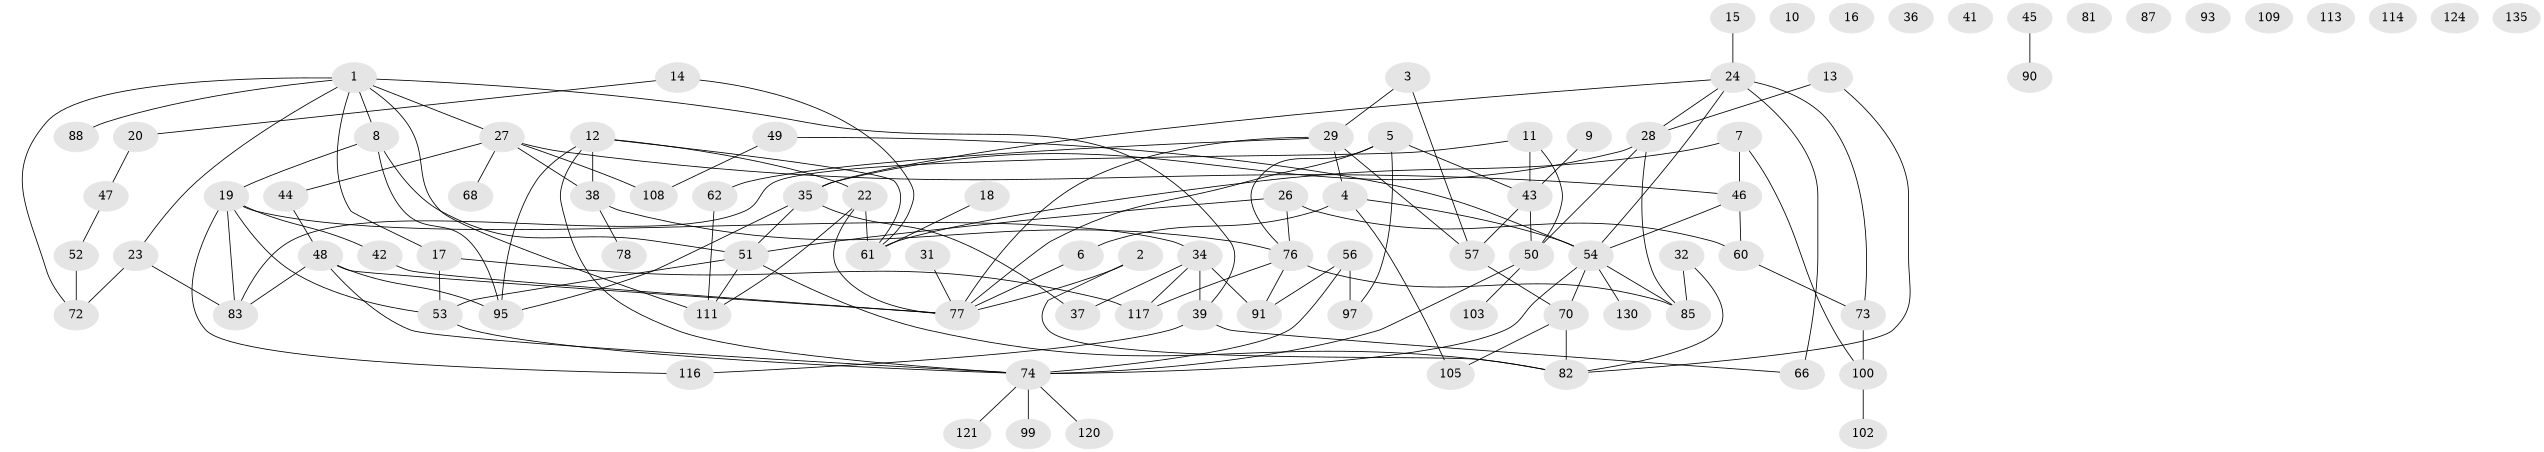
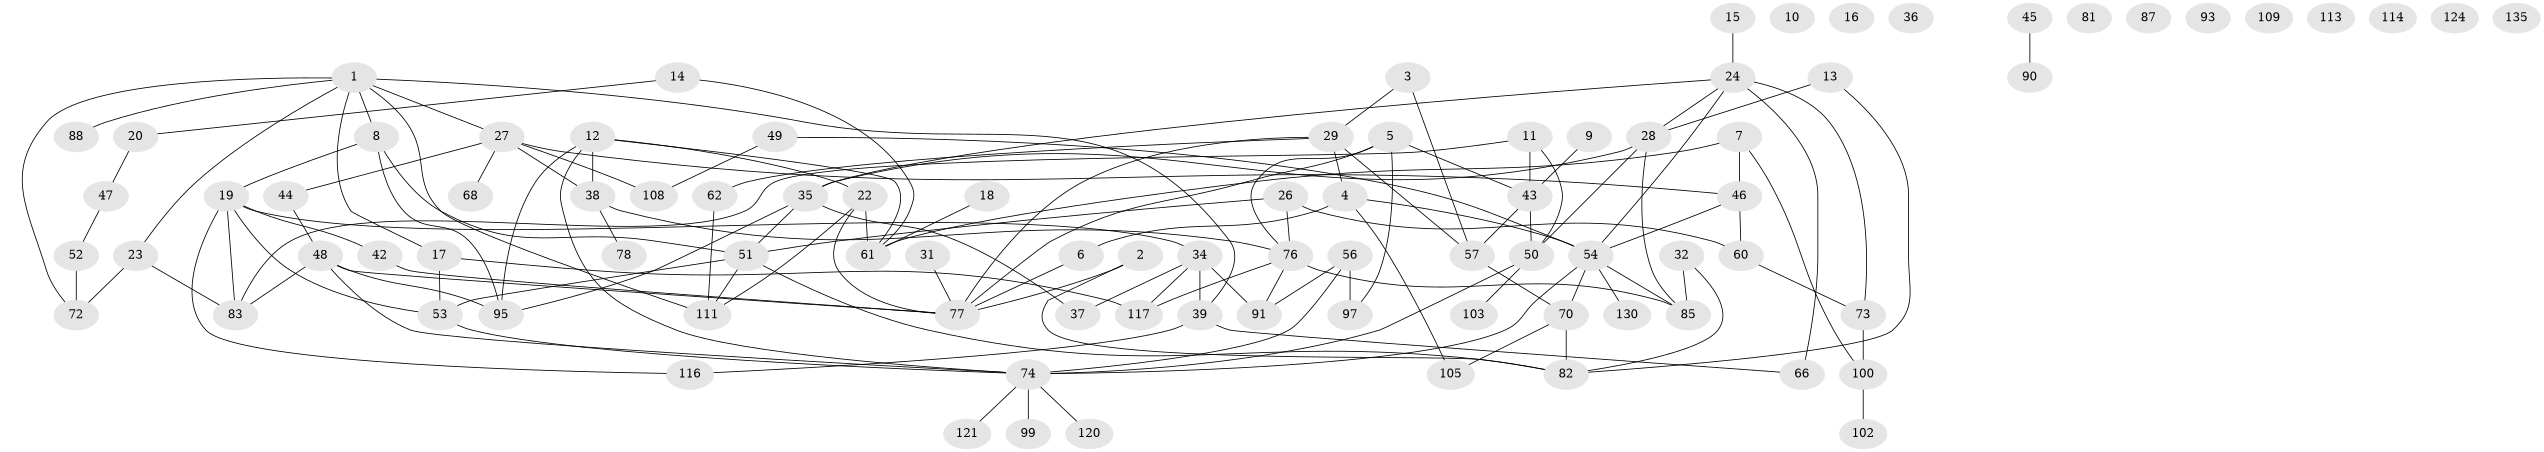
(1970, 18) -> none
